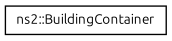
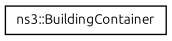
(86, 20) -> (86, 20)
